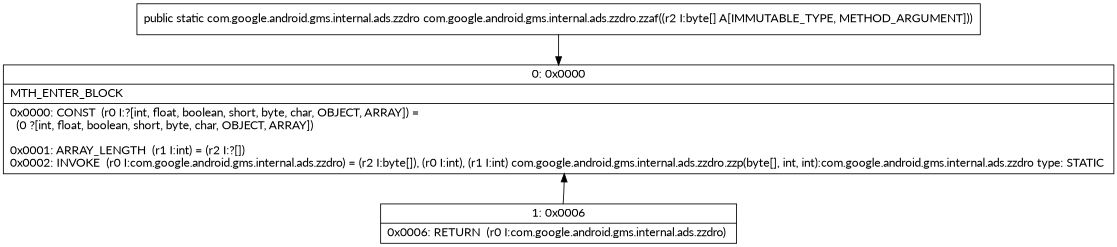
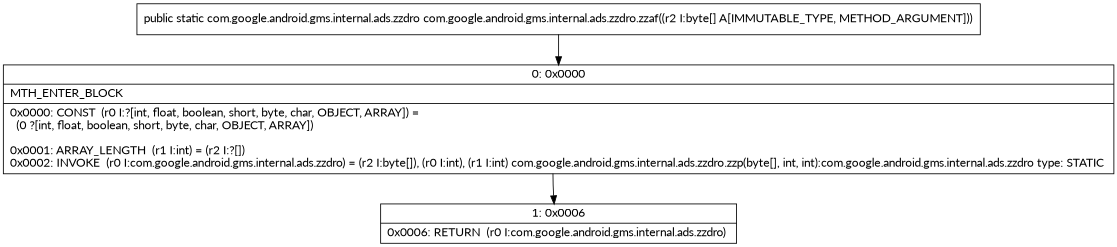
(564, 193) -> (553, 185)
